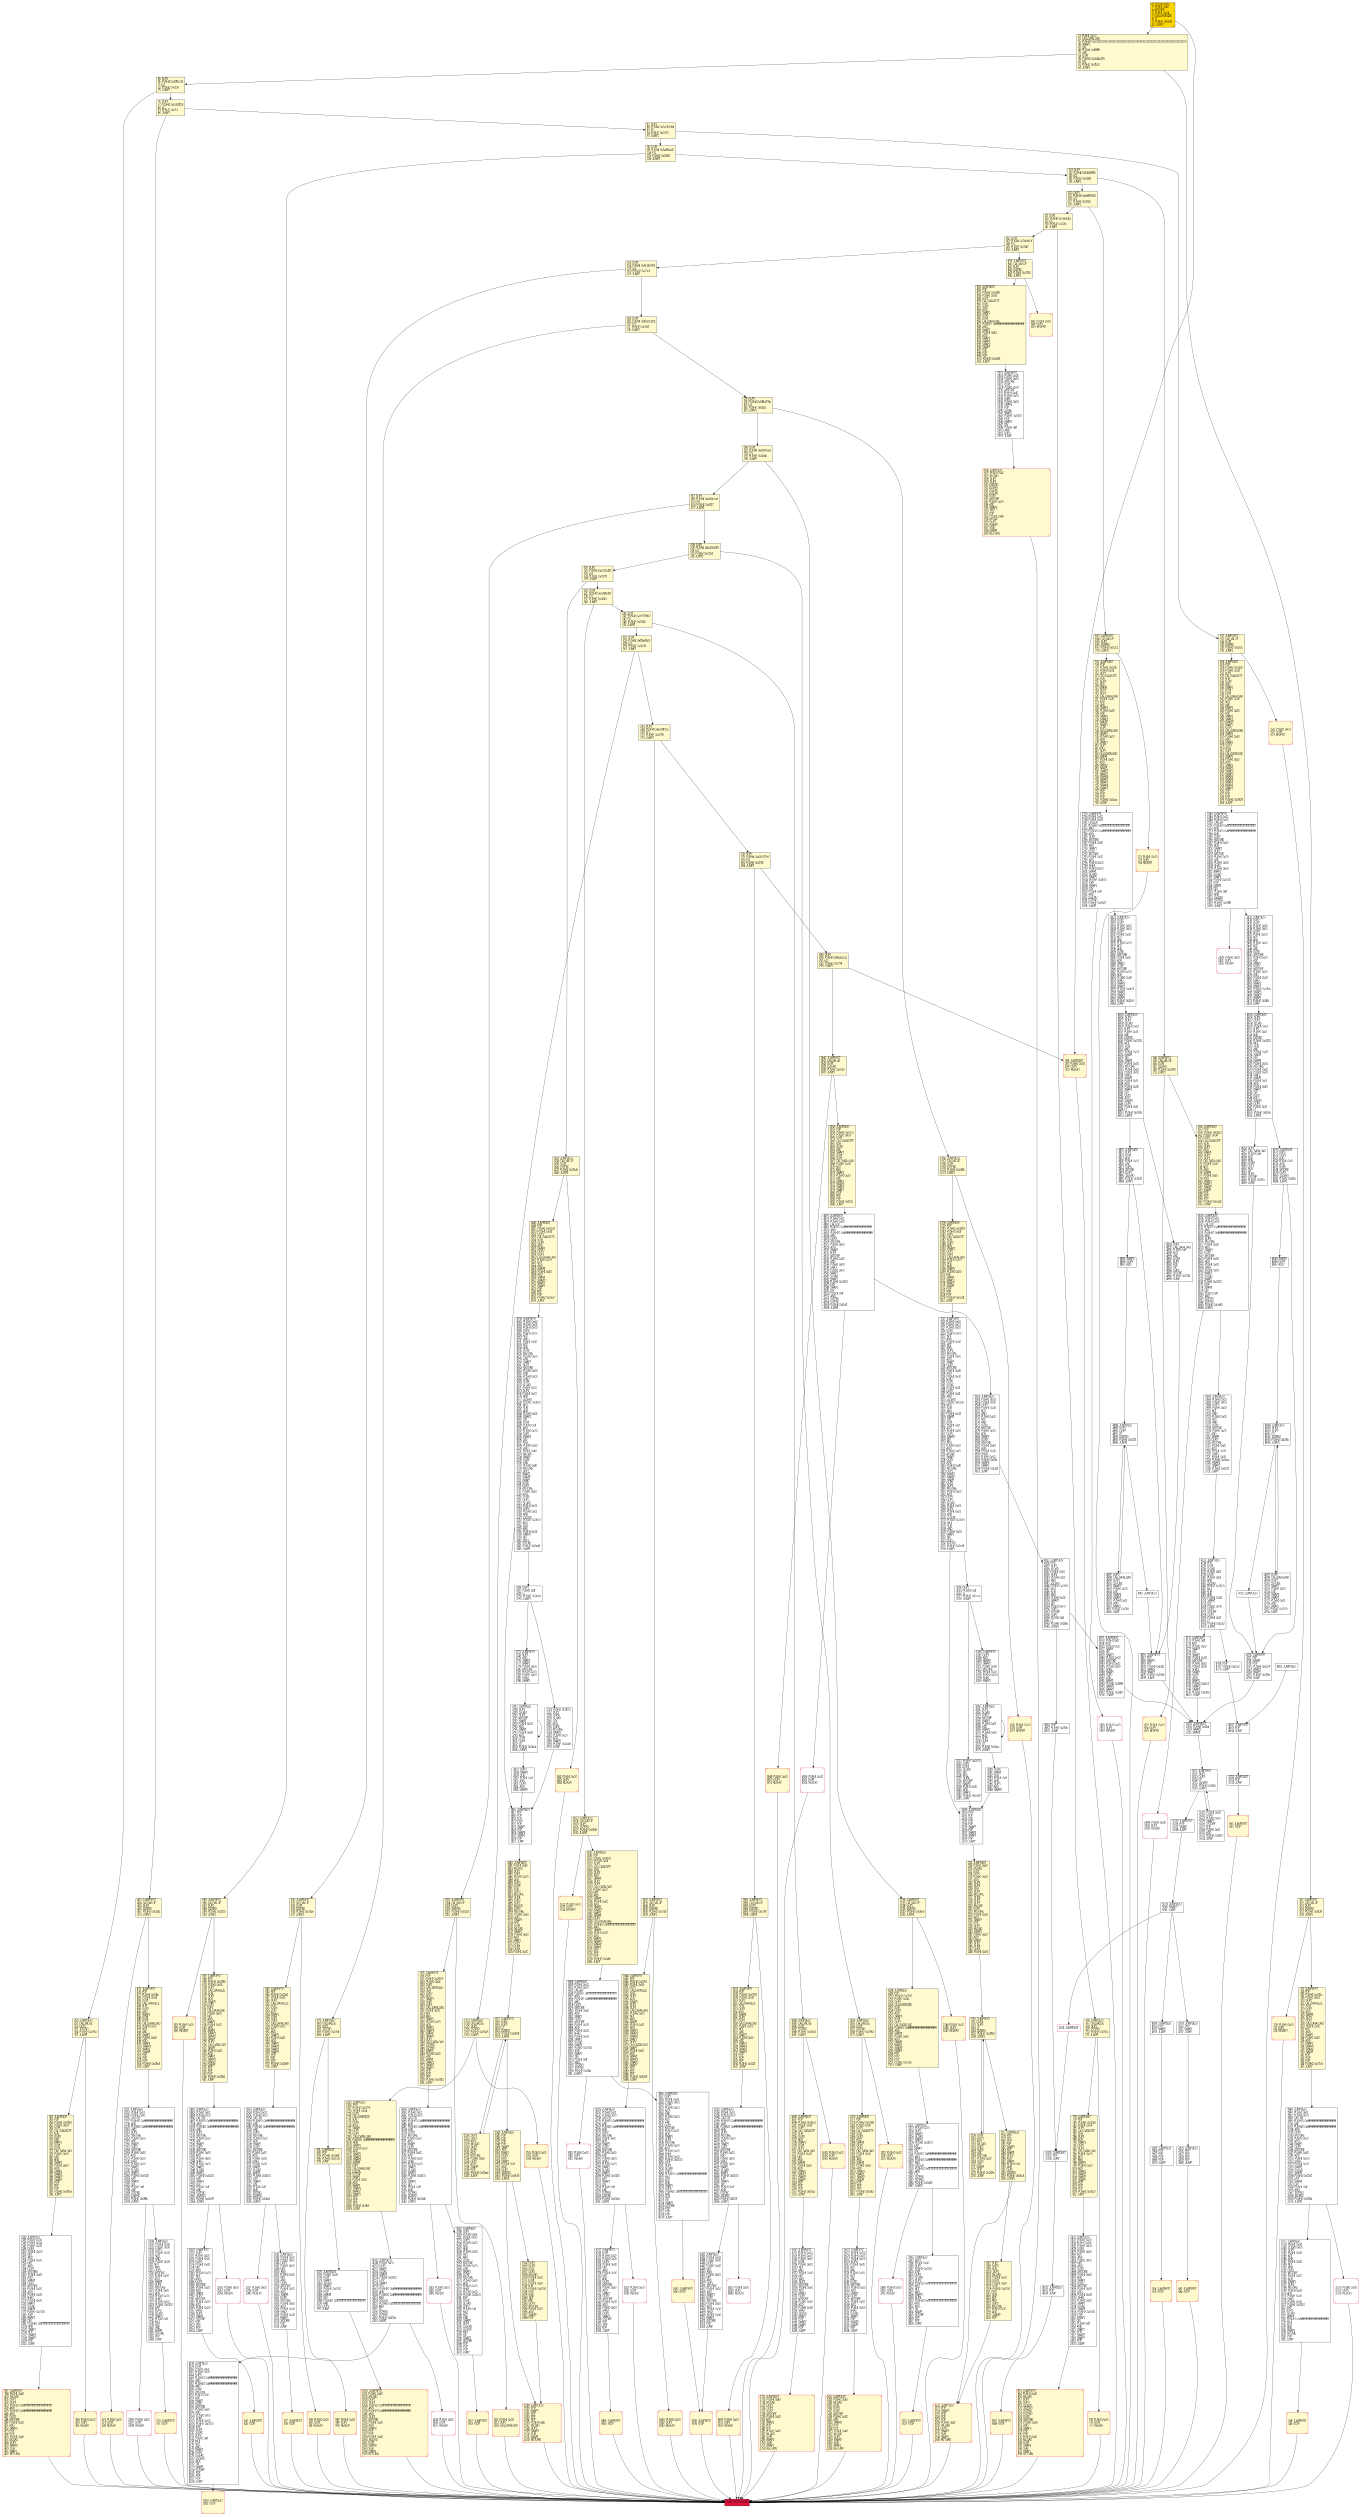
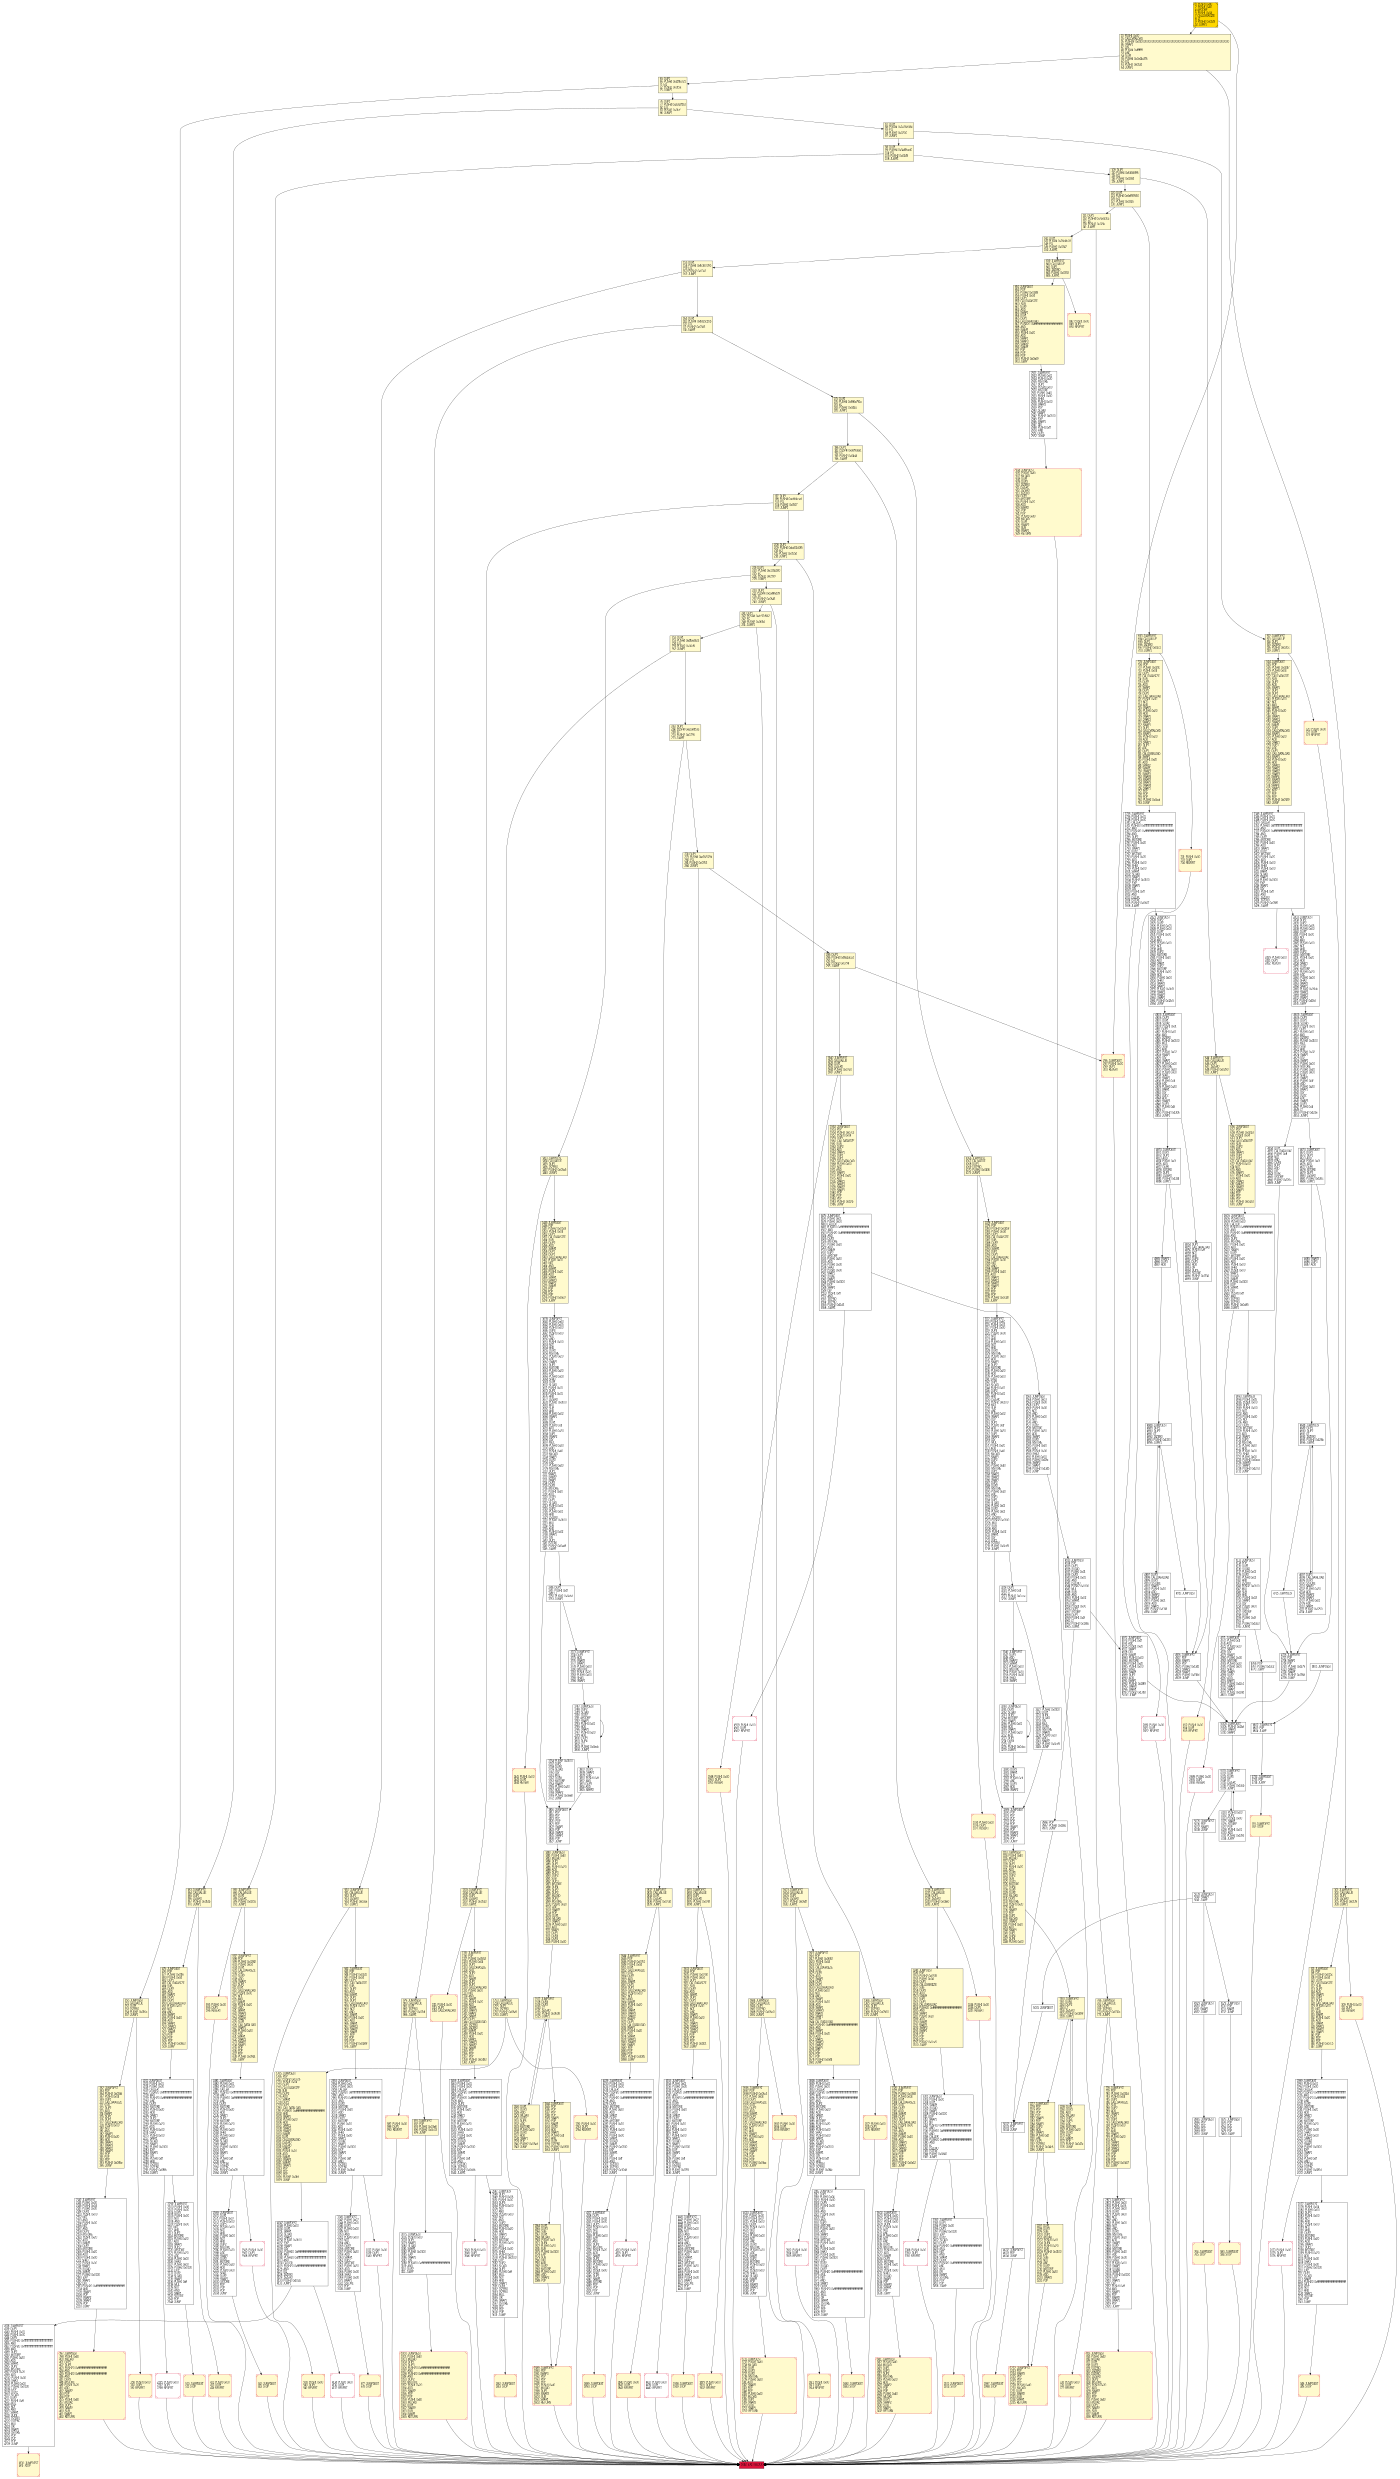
(1069, 2028) -> (1043, 2008)
(692, 2356) -> (829, 2452)
none -> (677, 2451)
